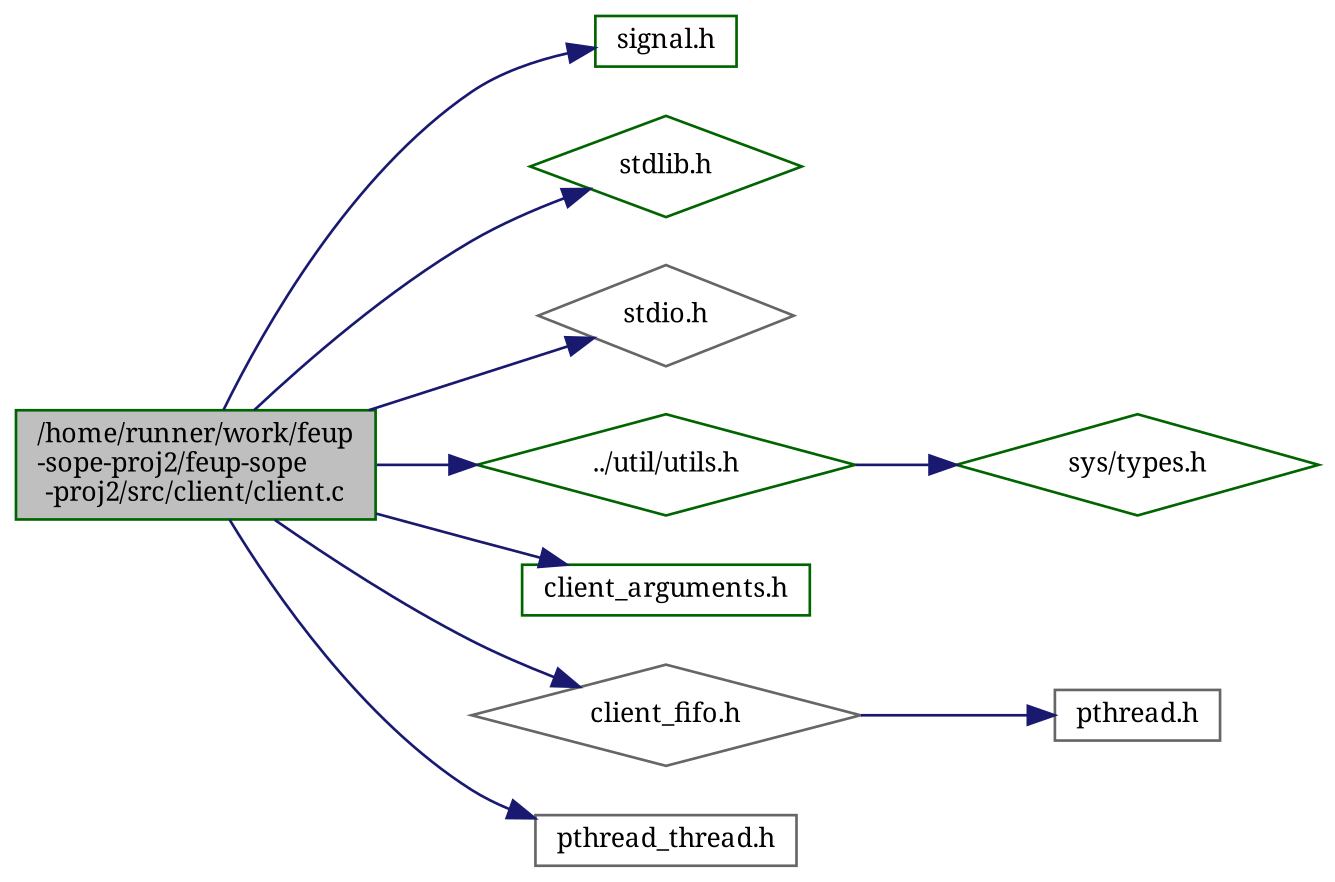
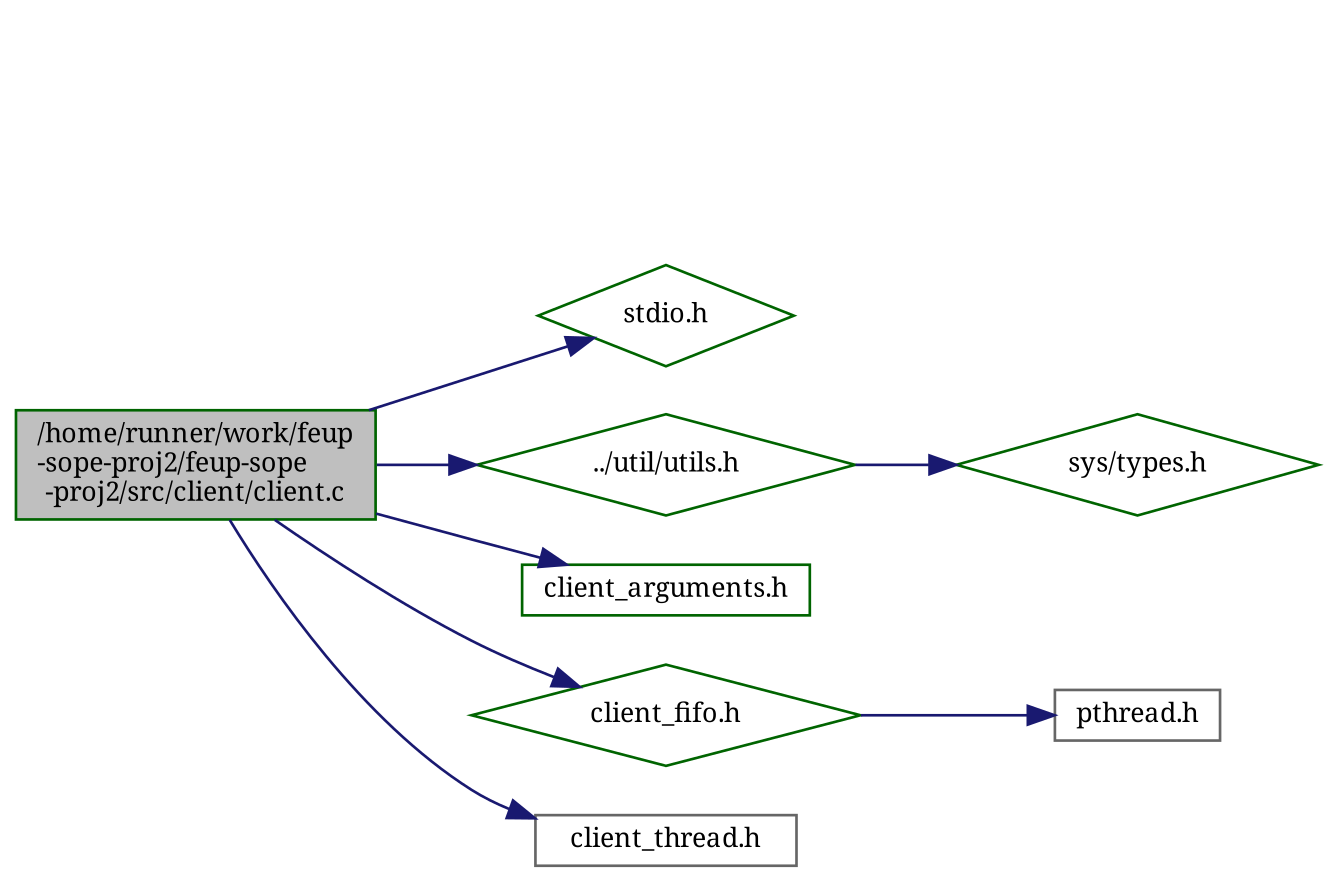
(666, 41) -> none
(666, 166) -> none
(666, 316) -> (666, 316)
(666, 715) -> (666, 715)
(666, 840) -> (666, 840)
